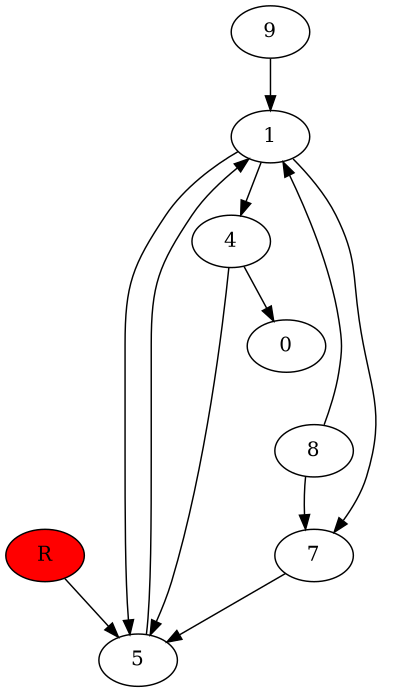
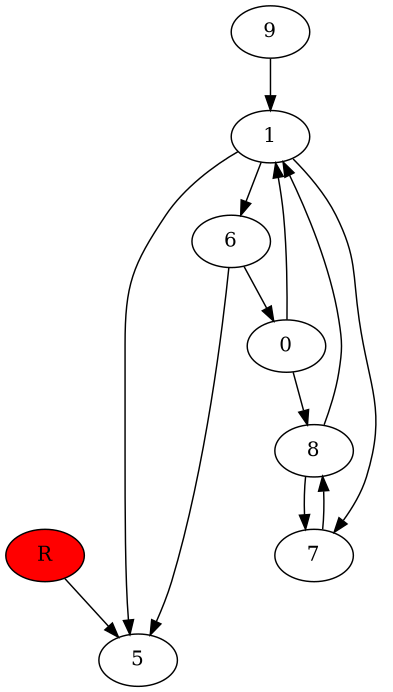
(231, 241) -> (231, 241)
(151, 387) -> (286, 248)
none -> (298, 391)
(232, 604) -> (324, 510)
